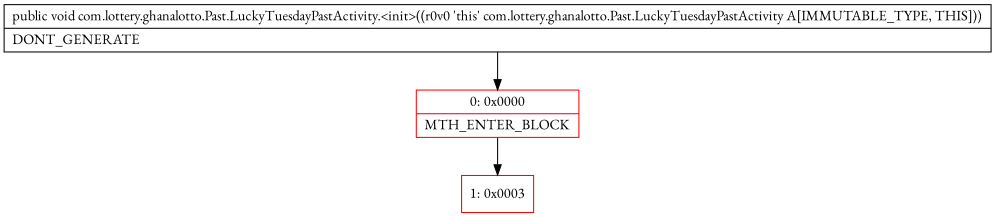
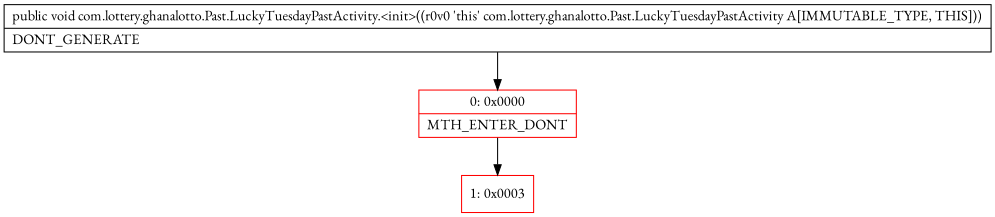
(498, 125) -> (498, 125)
